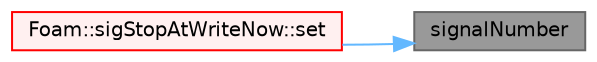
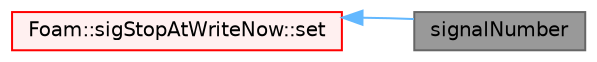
(368, 45) -> (388, 18)
